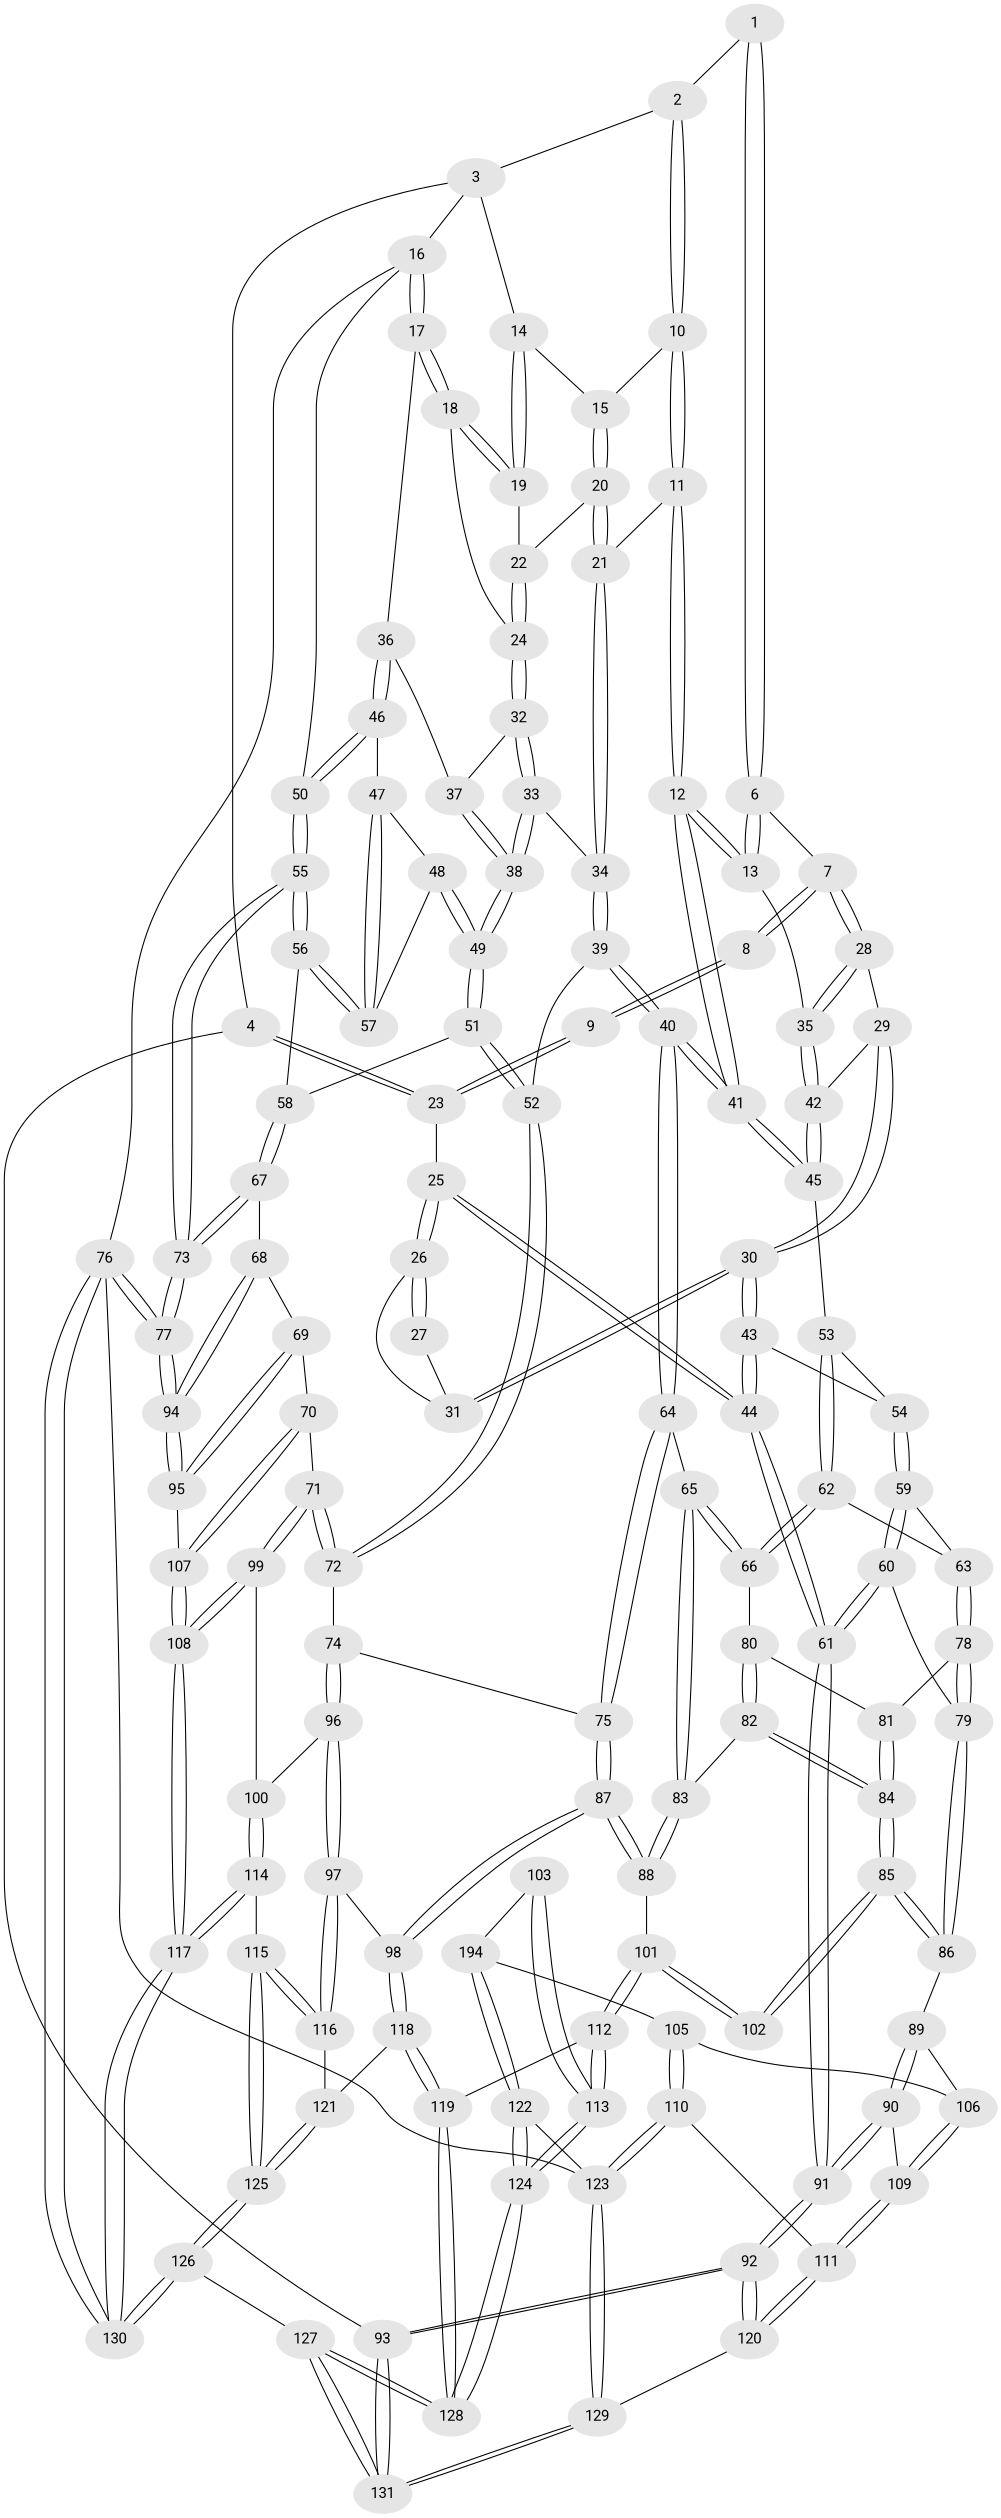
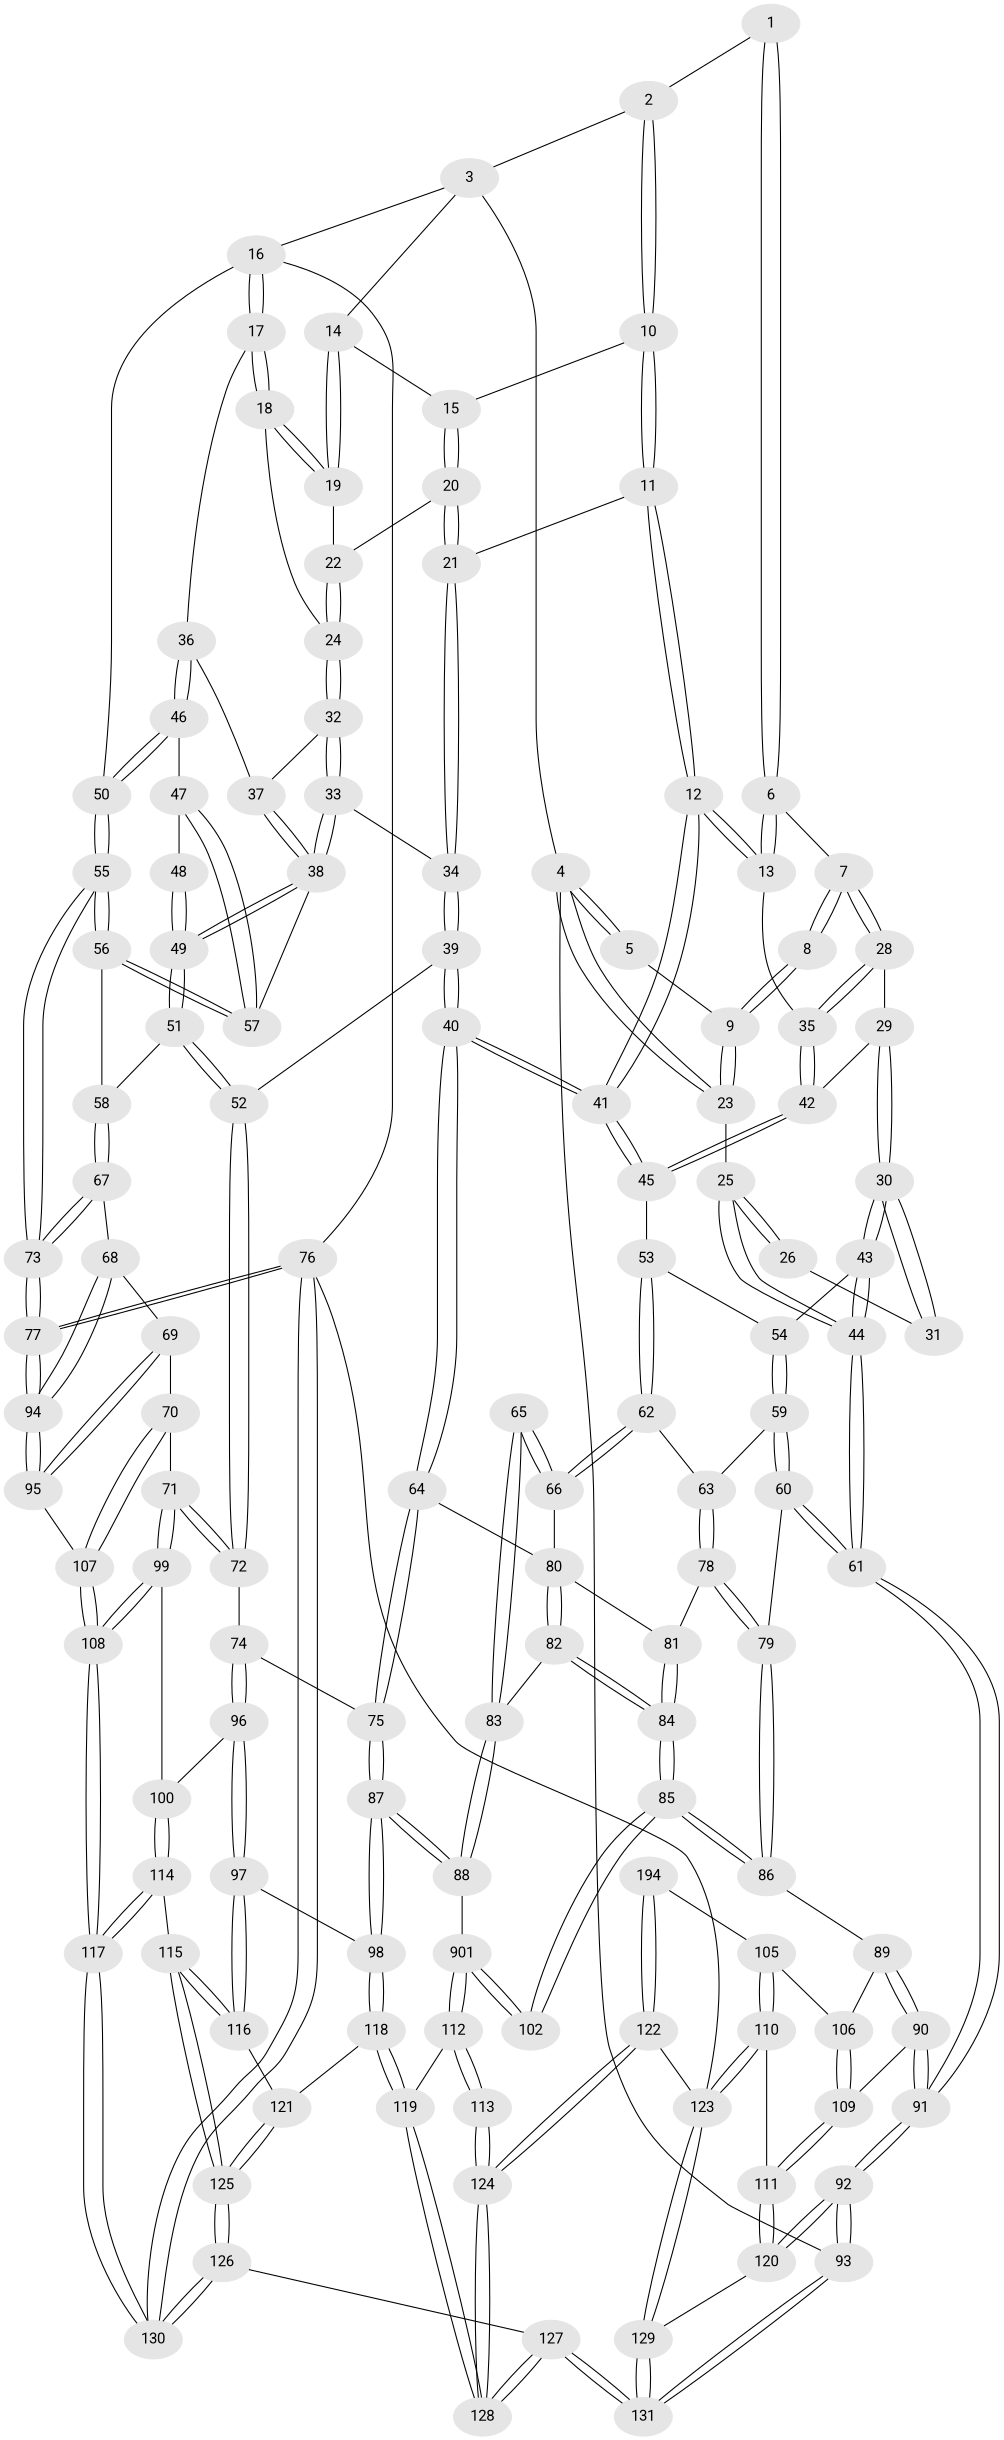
(403, 950) -> (284, 950)
none -> (629, 950)
(419, 1336) -> none
(679, 1452) -> (486, 1529)
(539, 1876) -> none
(647, 1954) -> (462, 1954)
